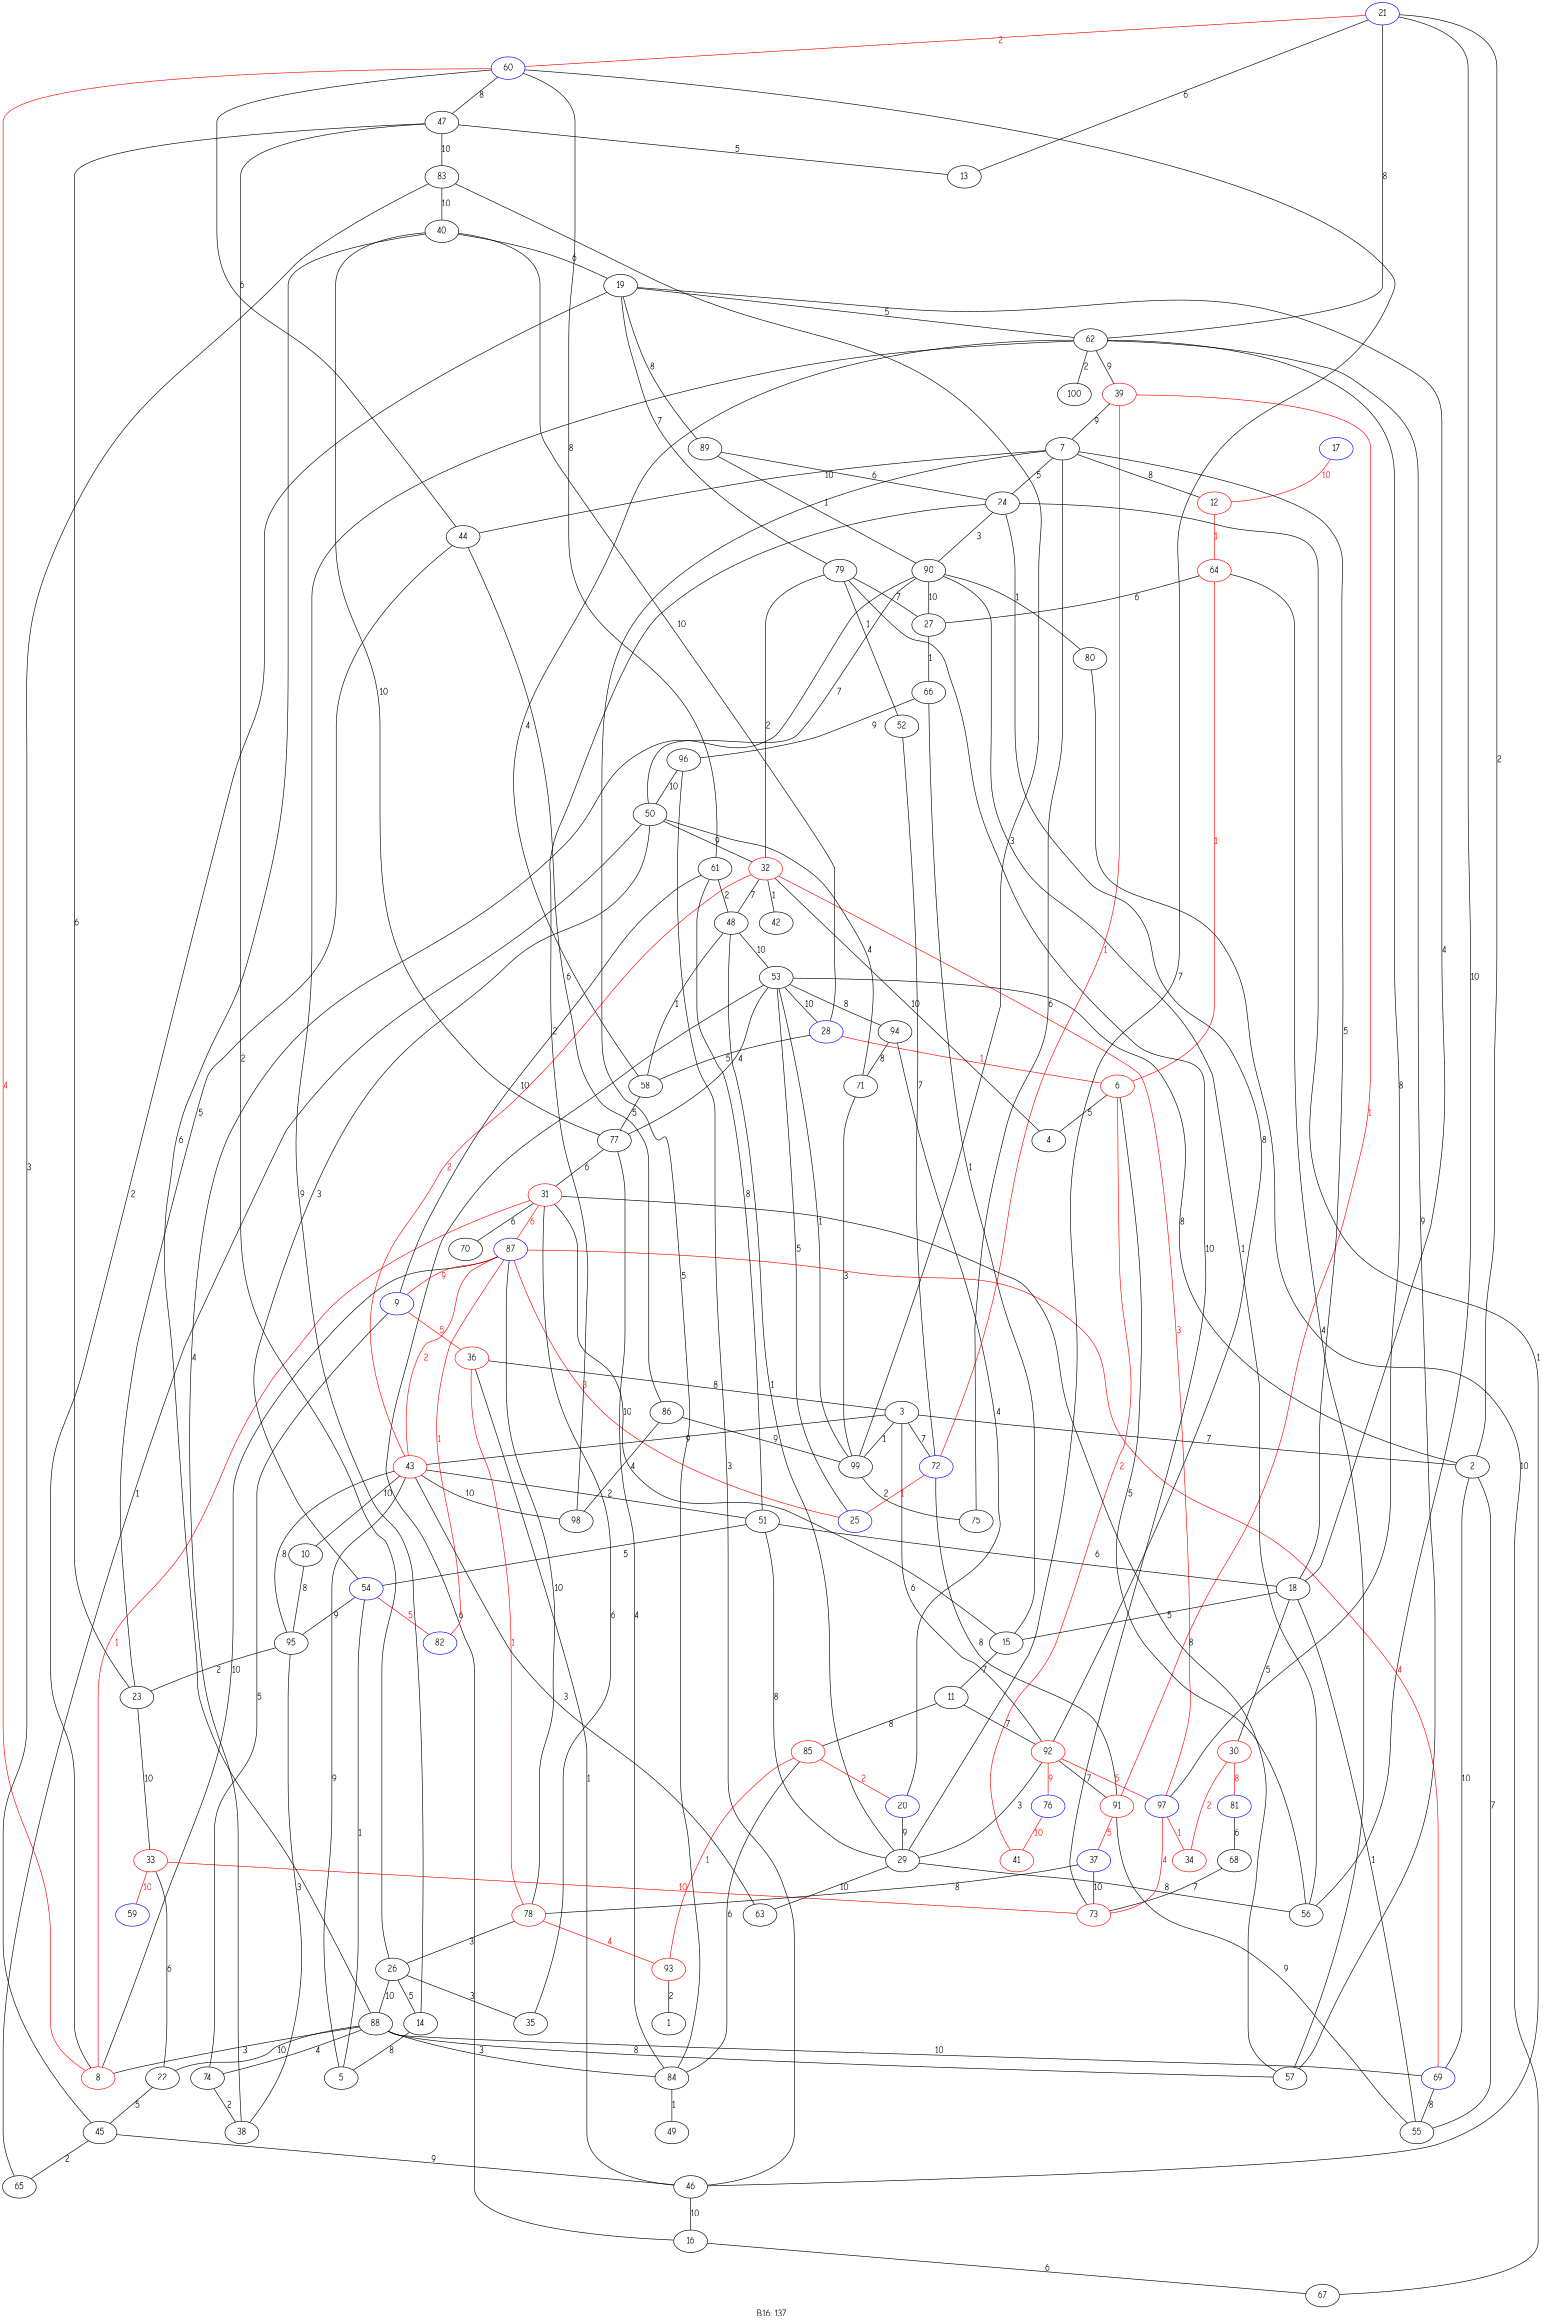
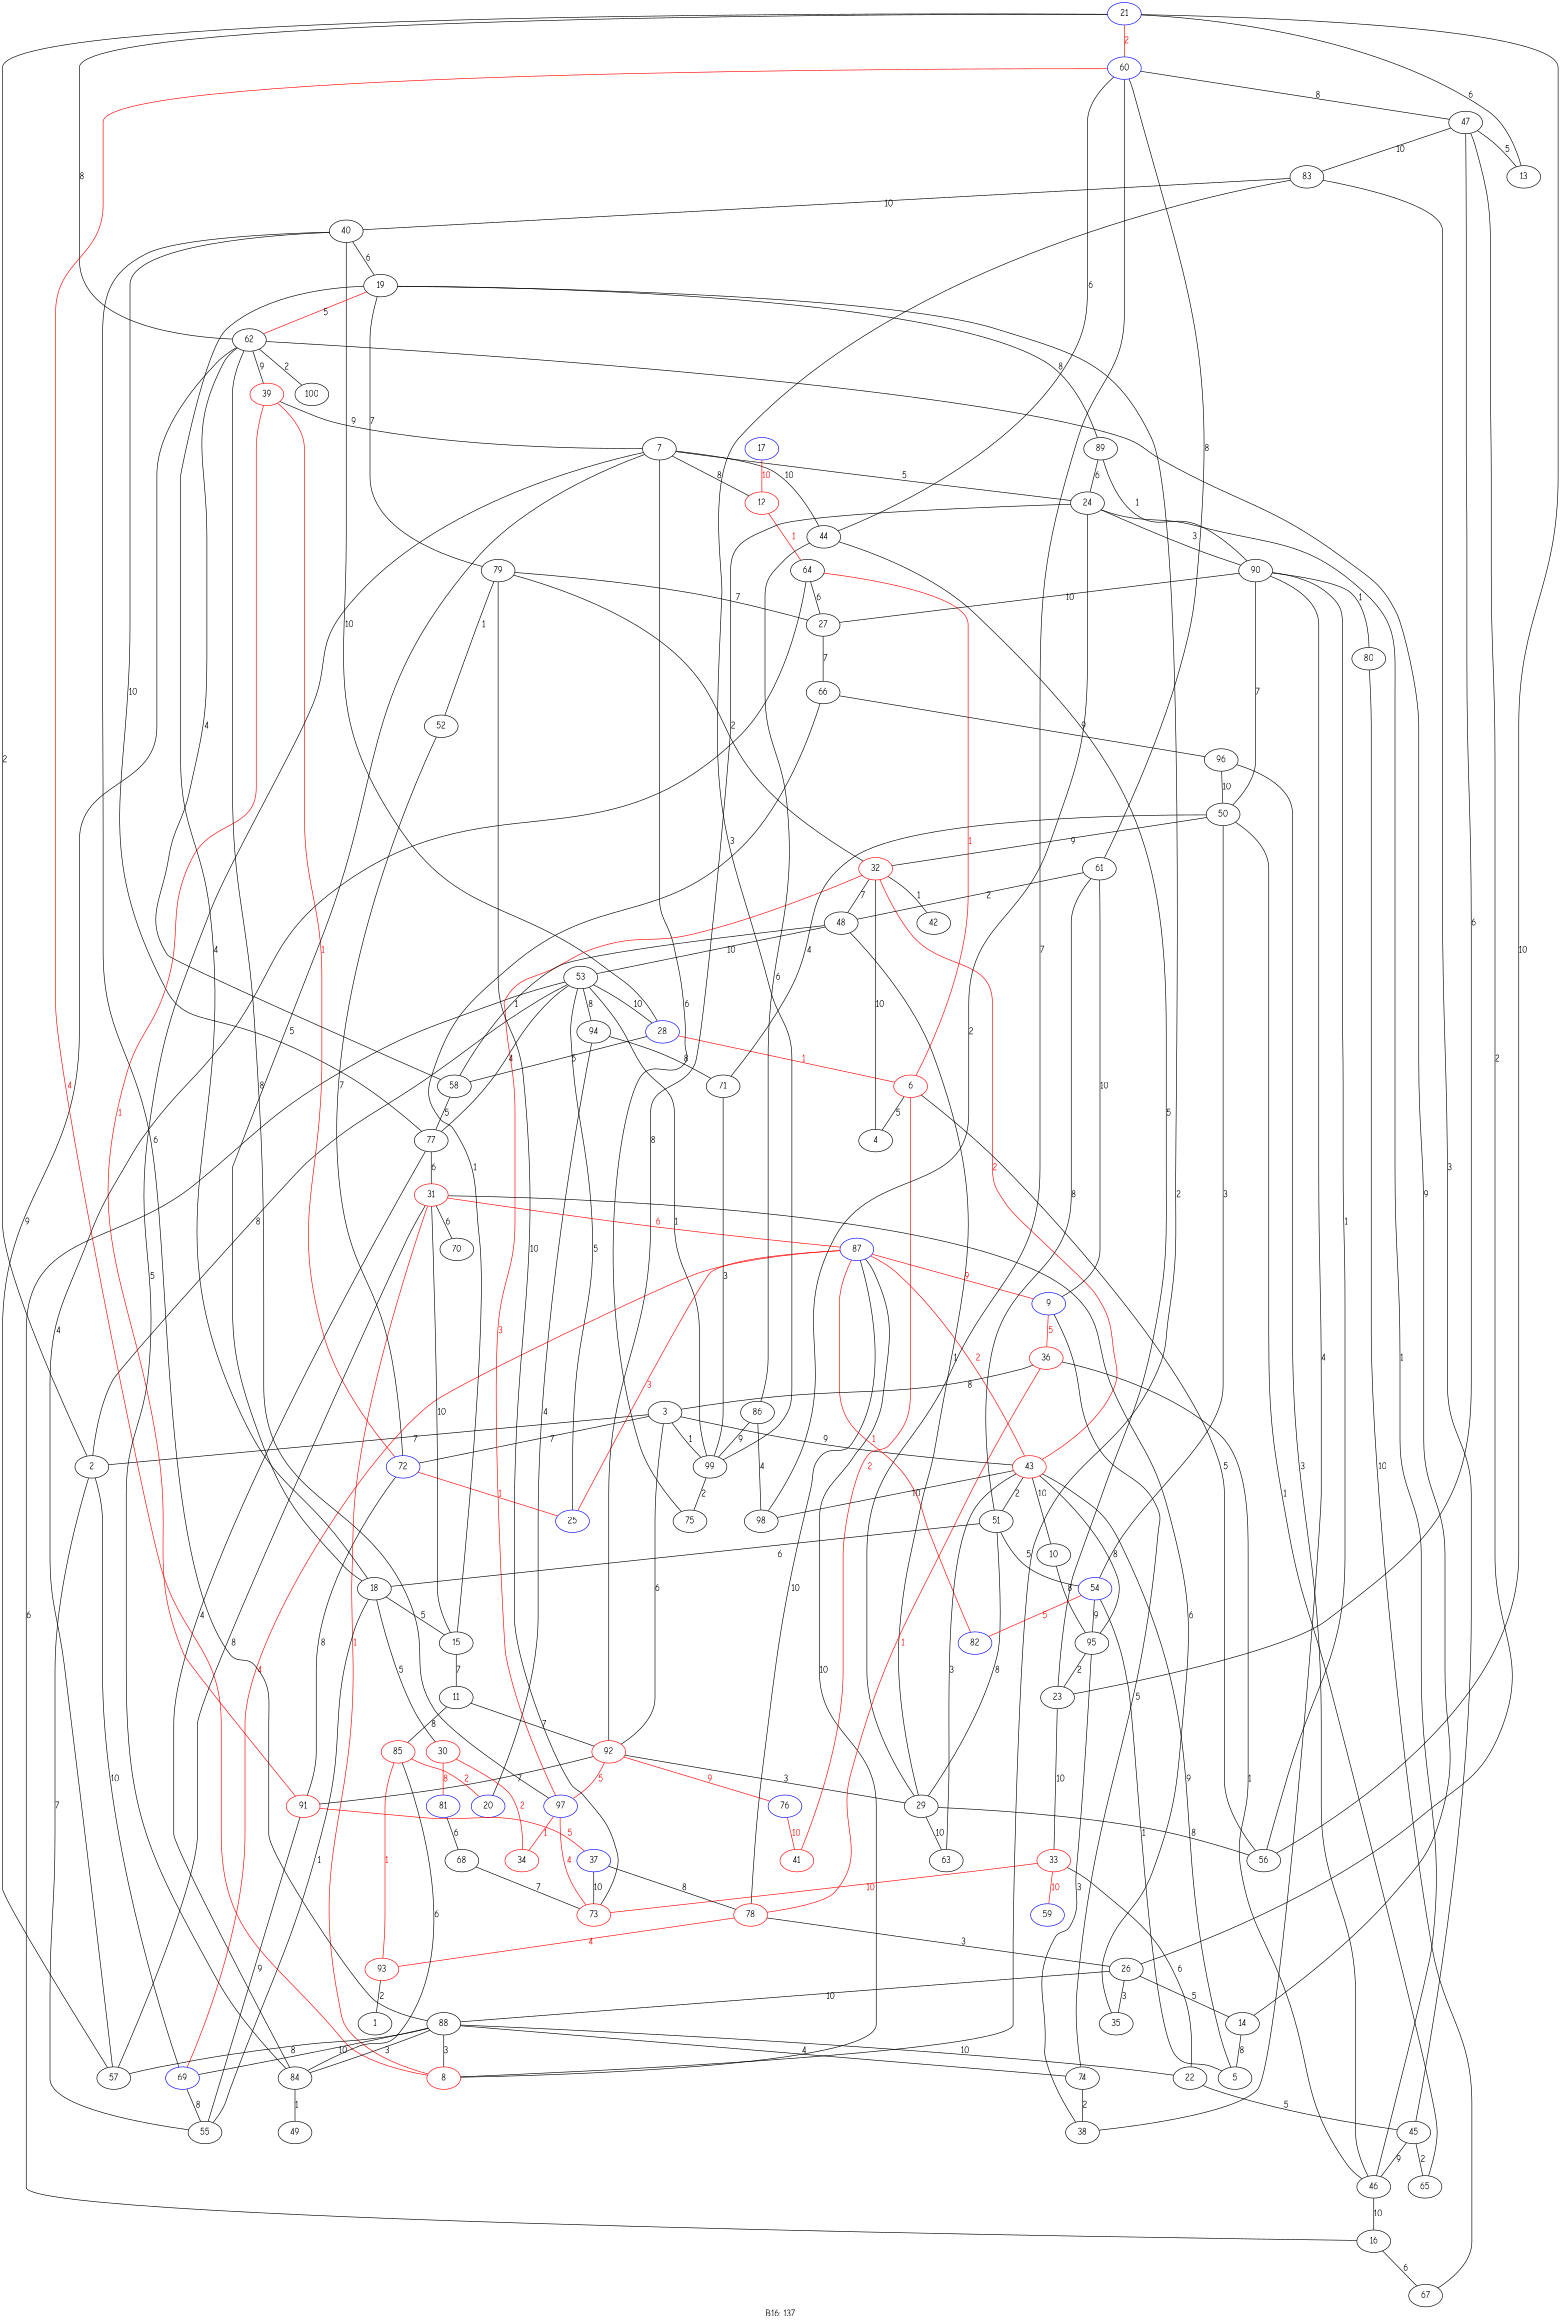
(856, 313) -> (315, 313)
(1214, 571) -> (808, 571)
(931, 659) -> (825, 659)
(902, 1833) -> none
